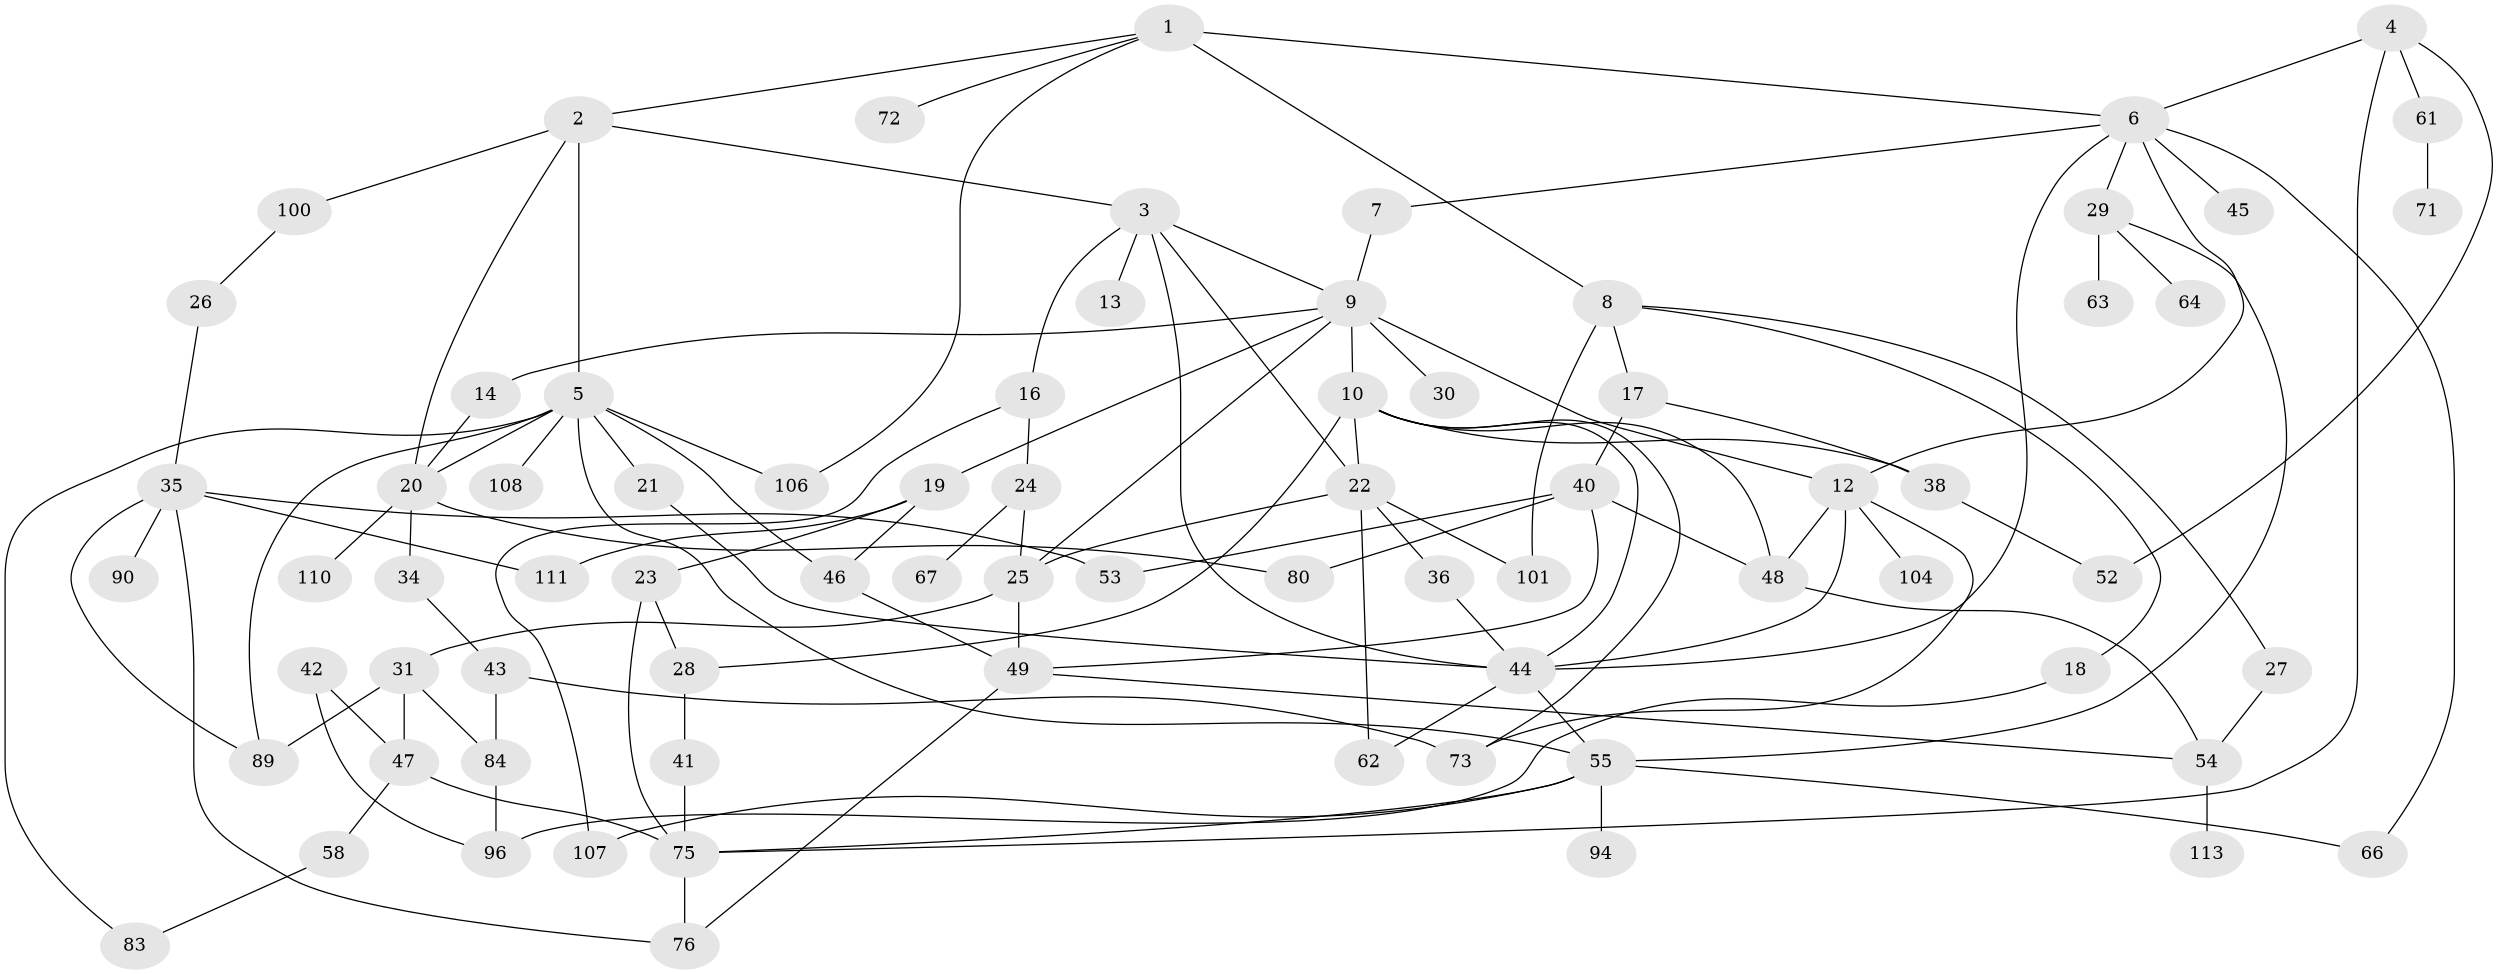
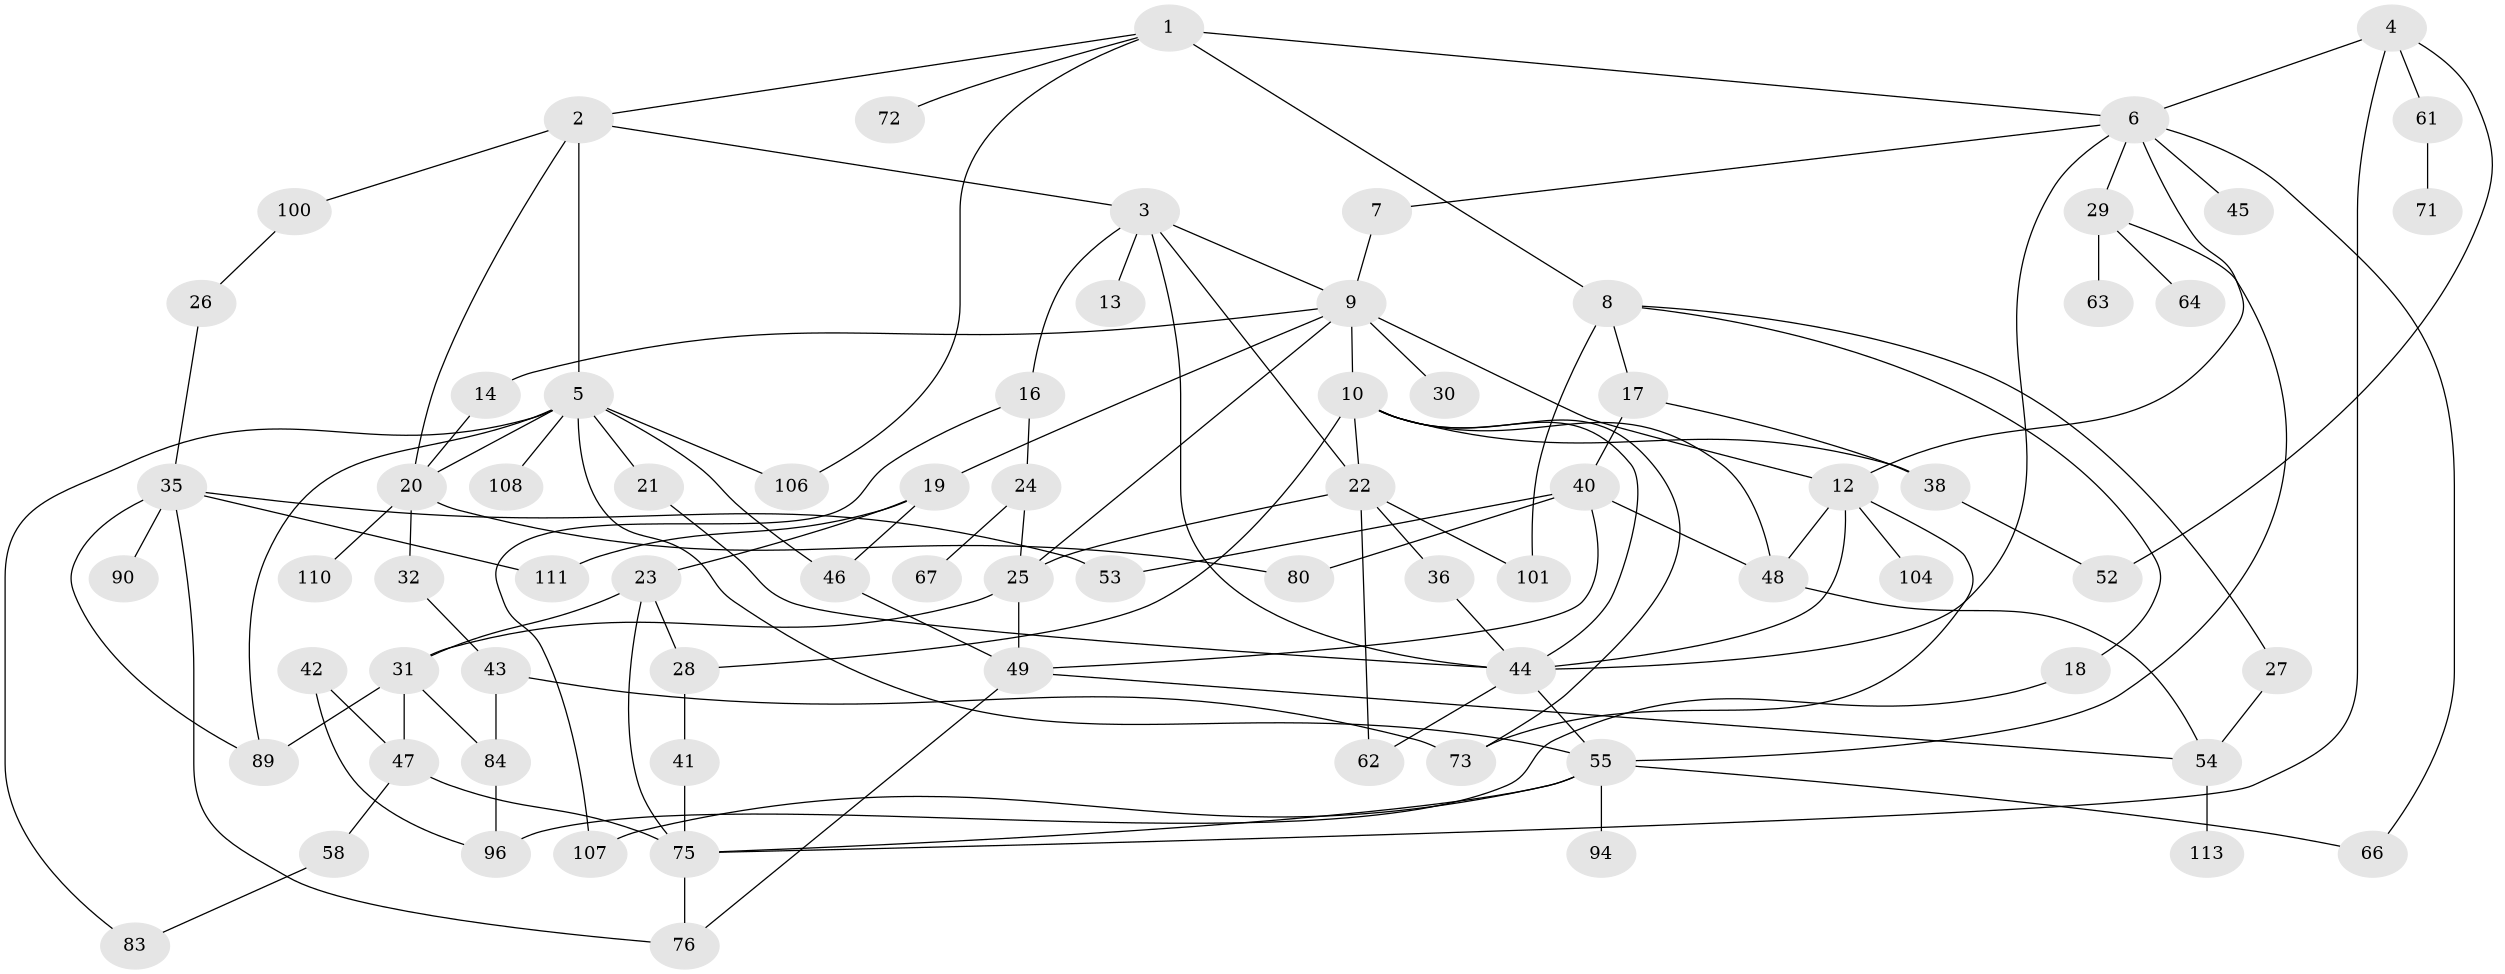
(409, 579) -> (409, 579)
none -> (540, 621)
